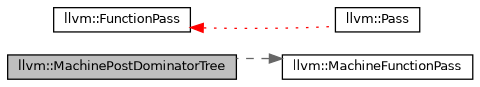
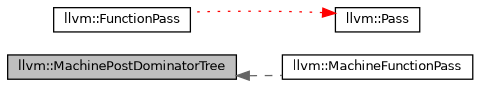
(270, 28) -> (256, 11)
(253, 58) -> (266, 76)
